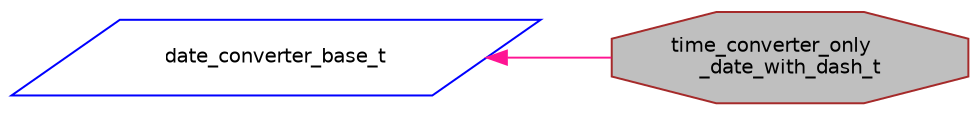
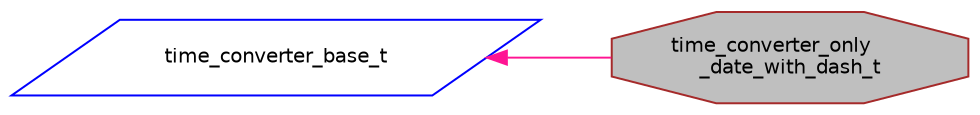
(276, 58) -> (276, 58)
